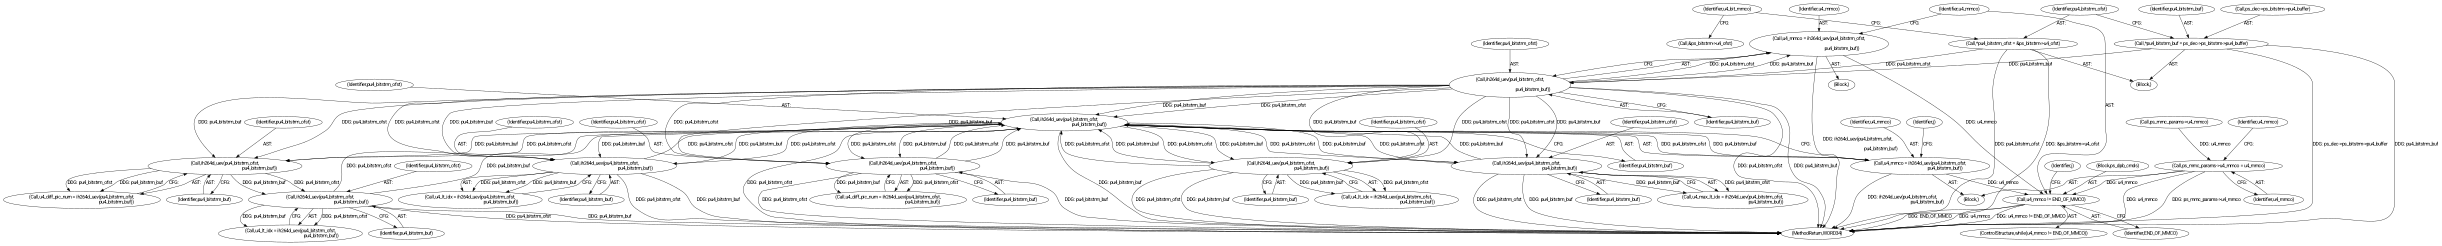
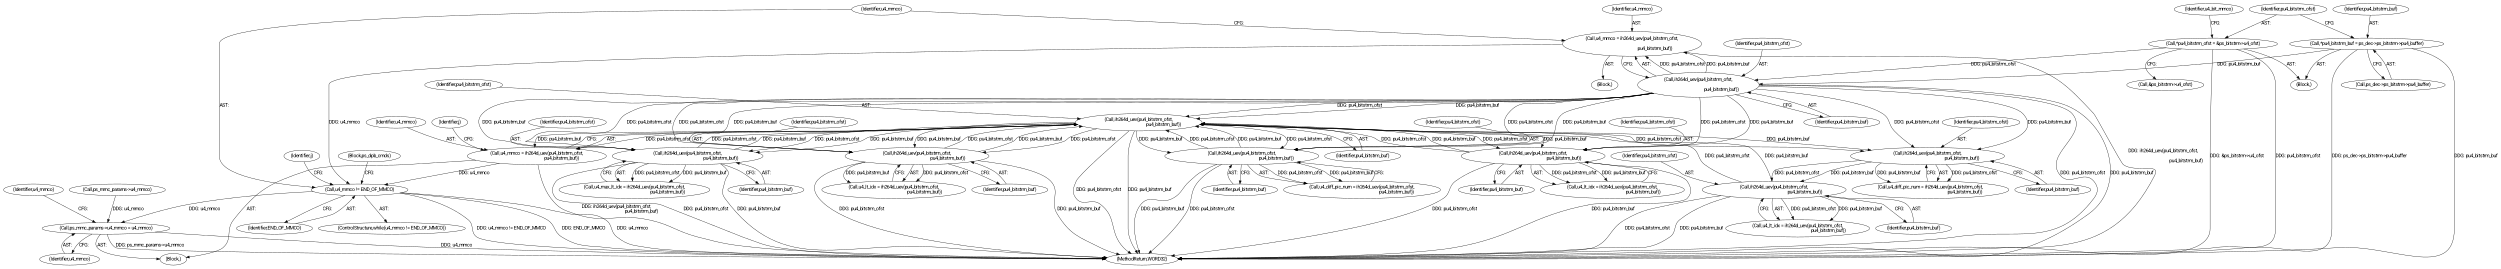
(1717, 25) -> (2155, 57)
none -> (2372, 65)
(2128, 178) -> (218, 200)
(2094, 183) -> (370, 173)
(1817, 234) -> (1142, 259)
